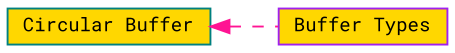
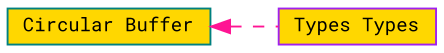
(363, 27) -> (357, 27)
